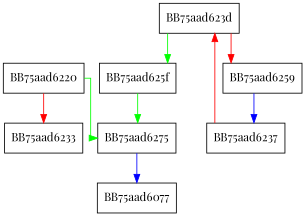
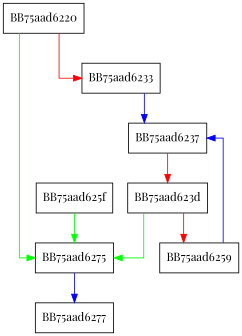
(168, 44) -> (144, 246)
none -> (144, 104)
(137, 198) -> (74, 318)
